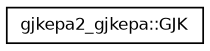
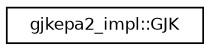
(105, 25) -> (105, 25)
